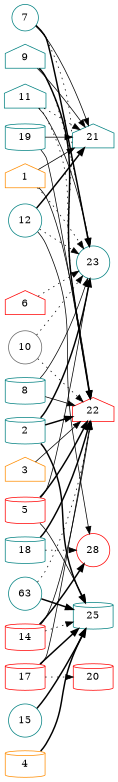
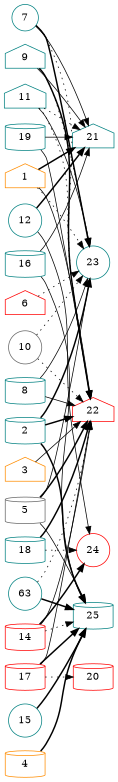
(53, 161) -> (53, 161)
(56, 240) -> none
none -> (25, 264)
(25, 510) -> (25, 510)
(93, 550) -> (93, 550)
